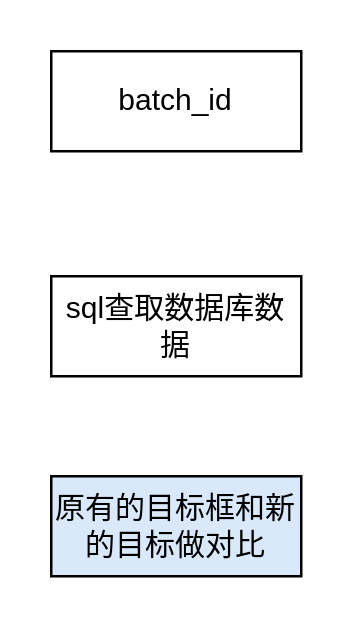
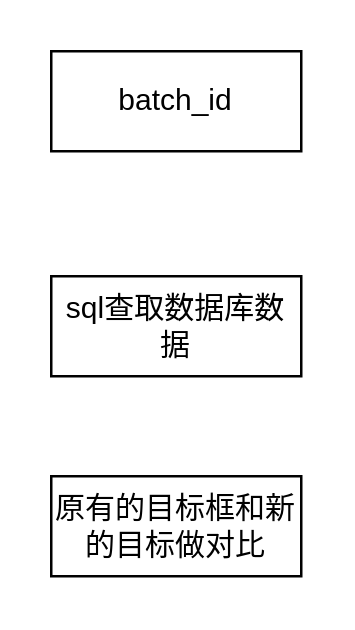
(176, 526) -> (176, 526)
